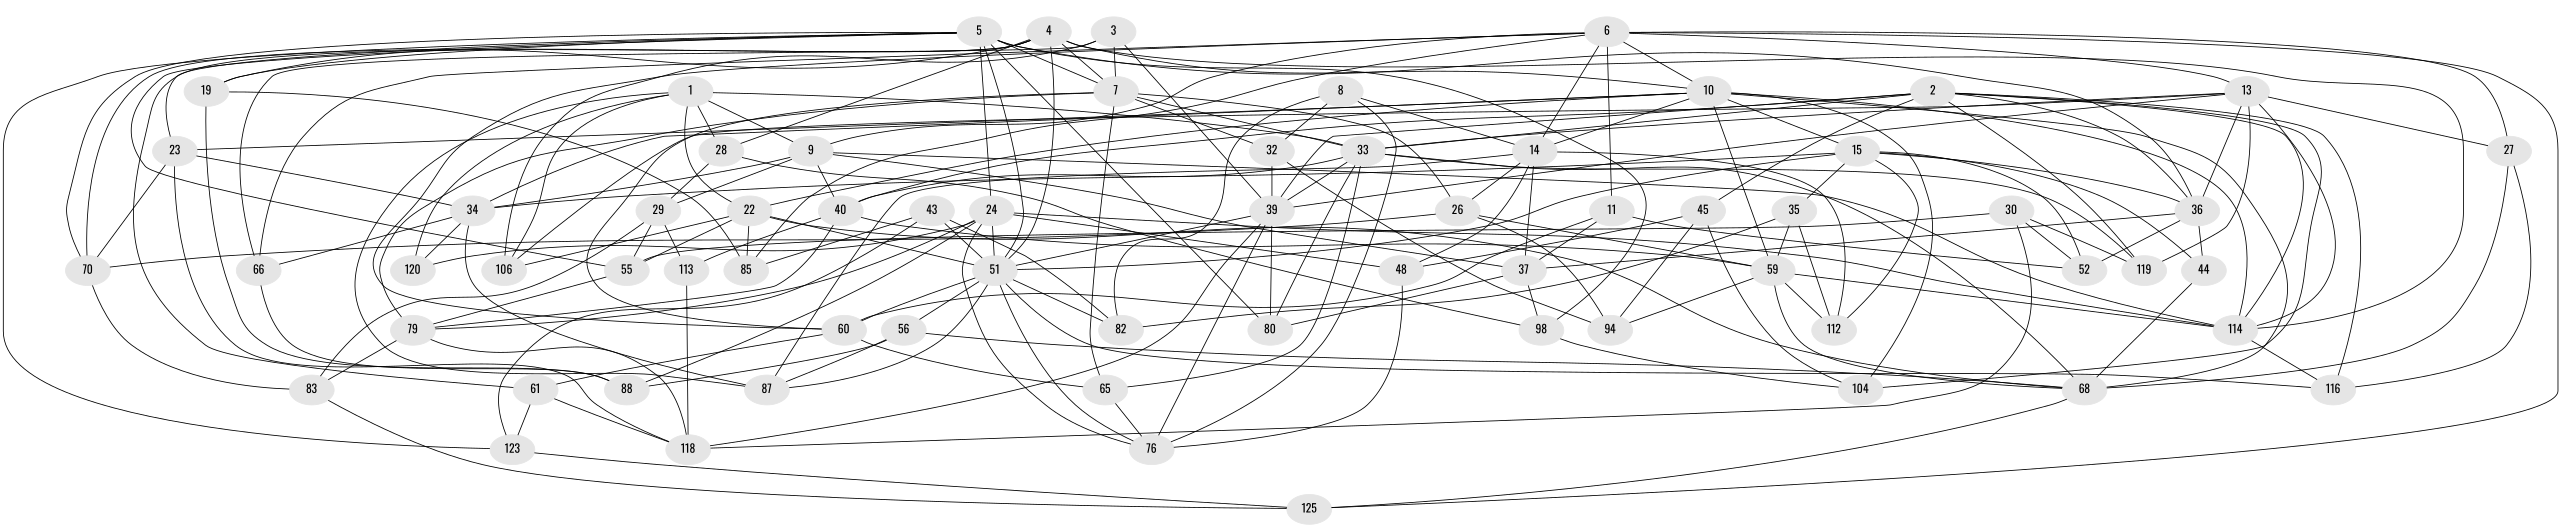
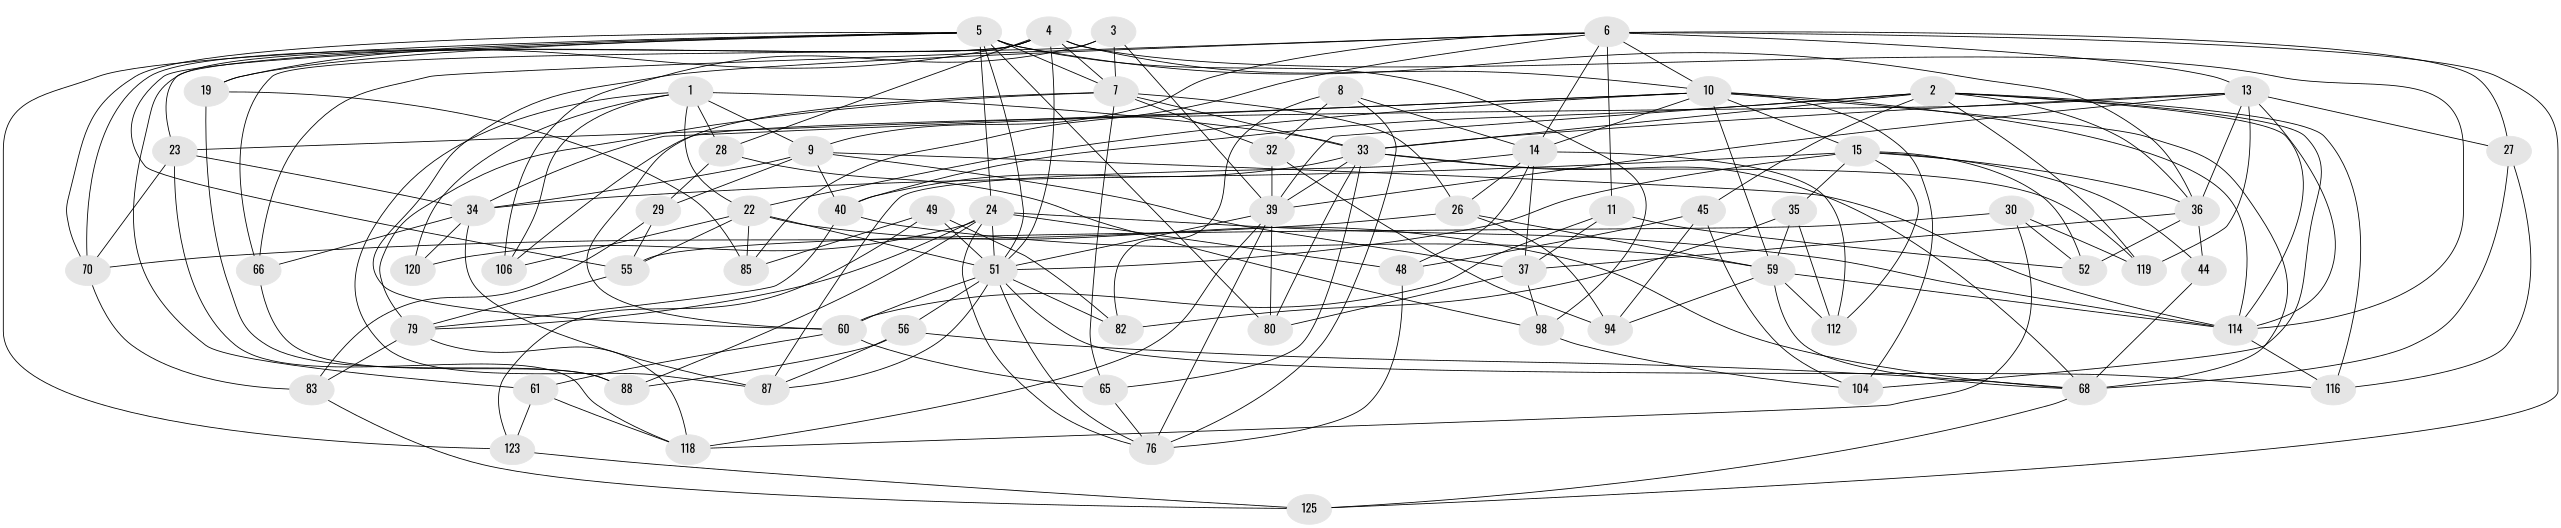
(932, 211) -> (932, 211)
(687, 271) -> none
